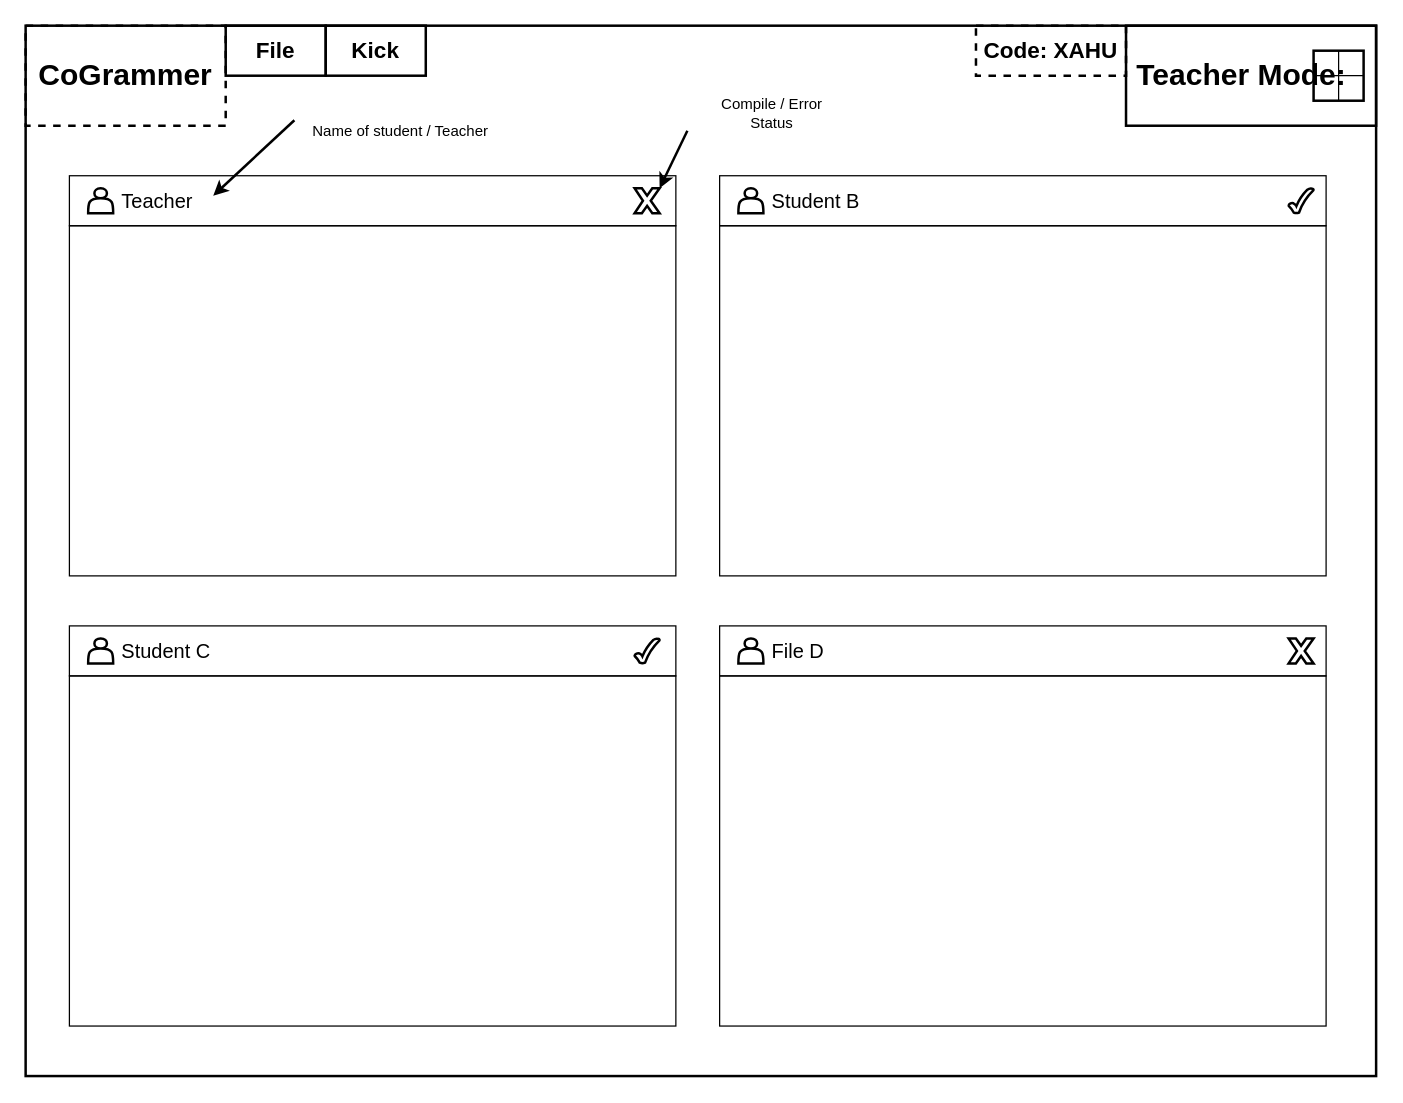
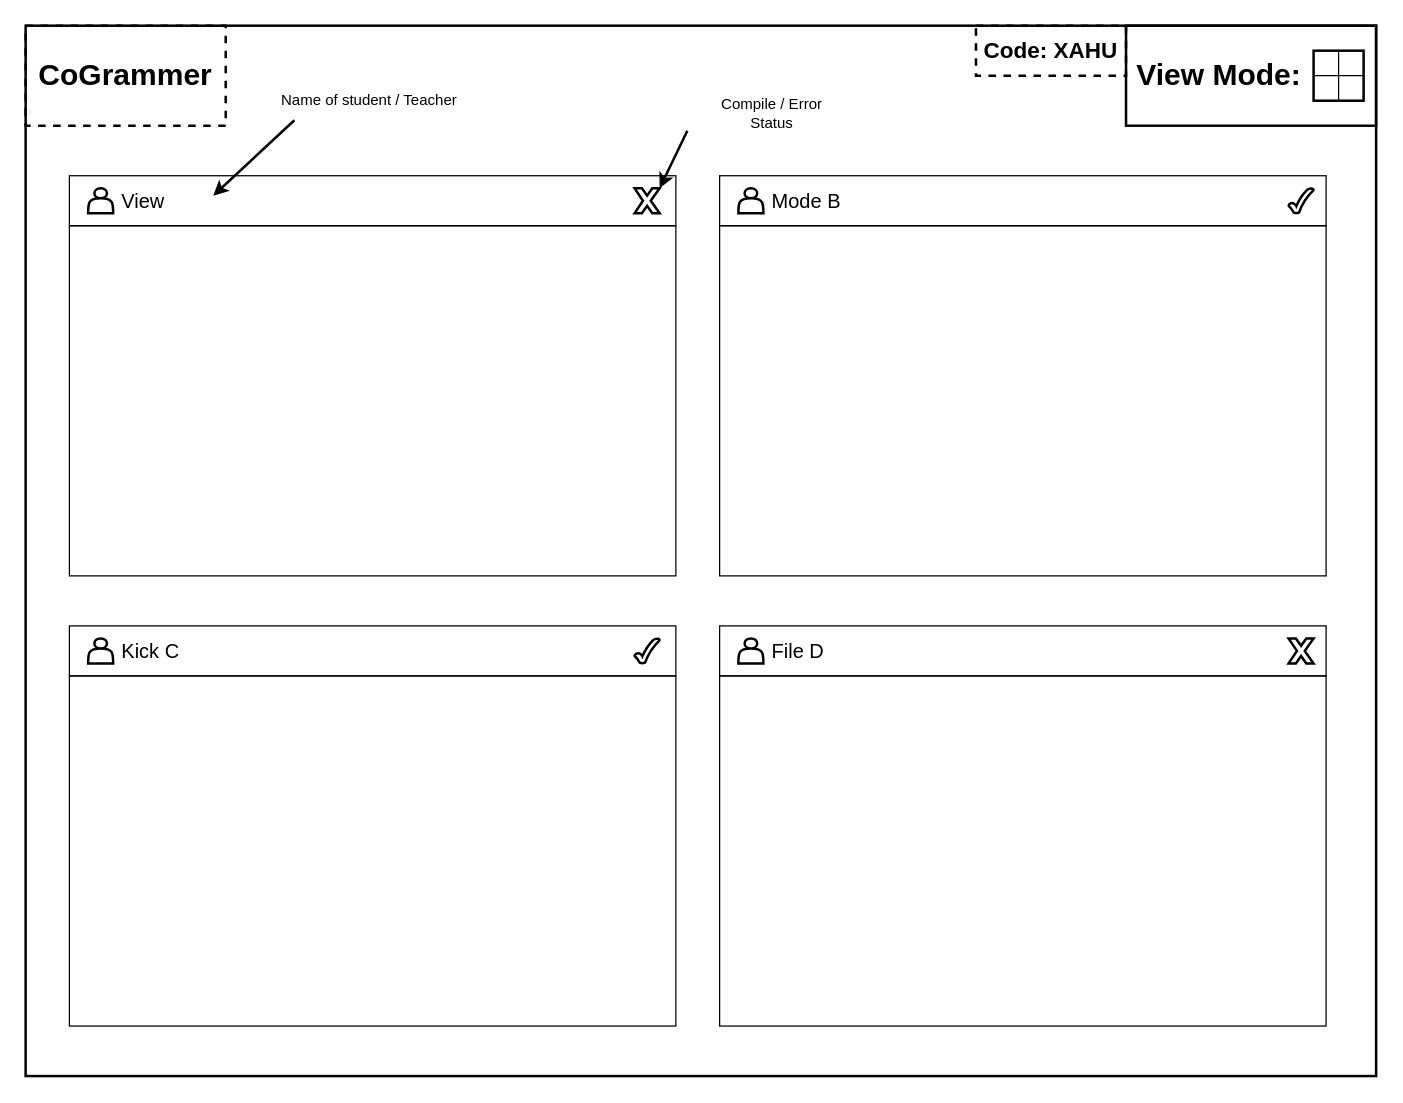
(276, 51) -> none
(376, 51) -> none
(1179, 76) -> (1164, 76)
(401, 132) -> (369, 101)
(101, 201) -> (87, 201)
(758, 201) -> (745, 201)
(108, 651) -> (93, 651)
